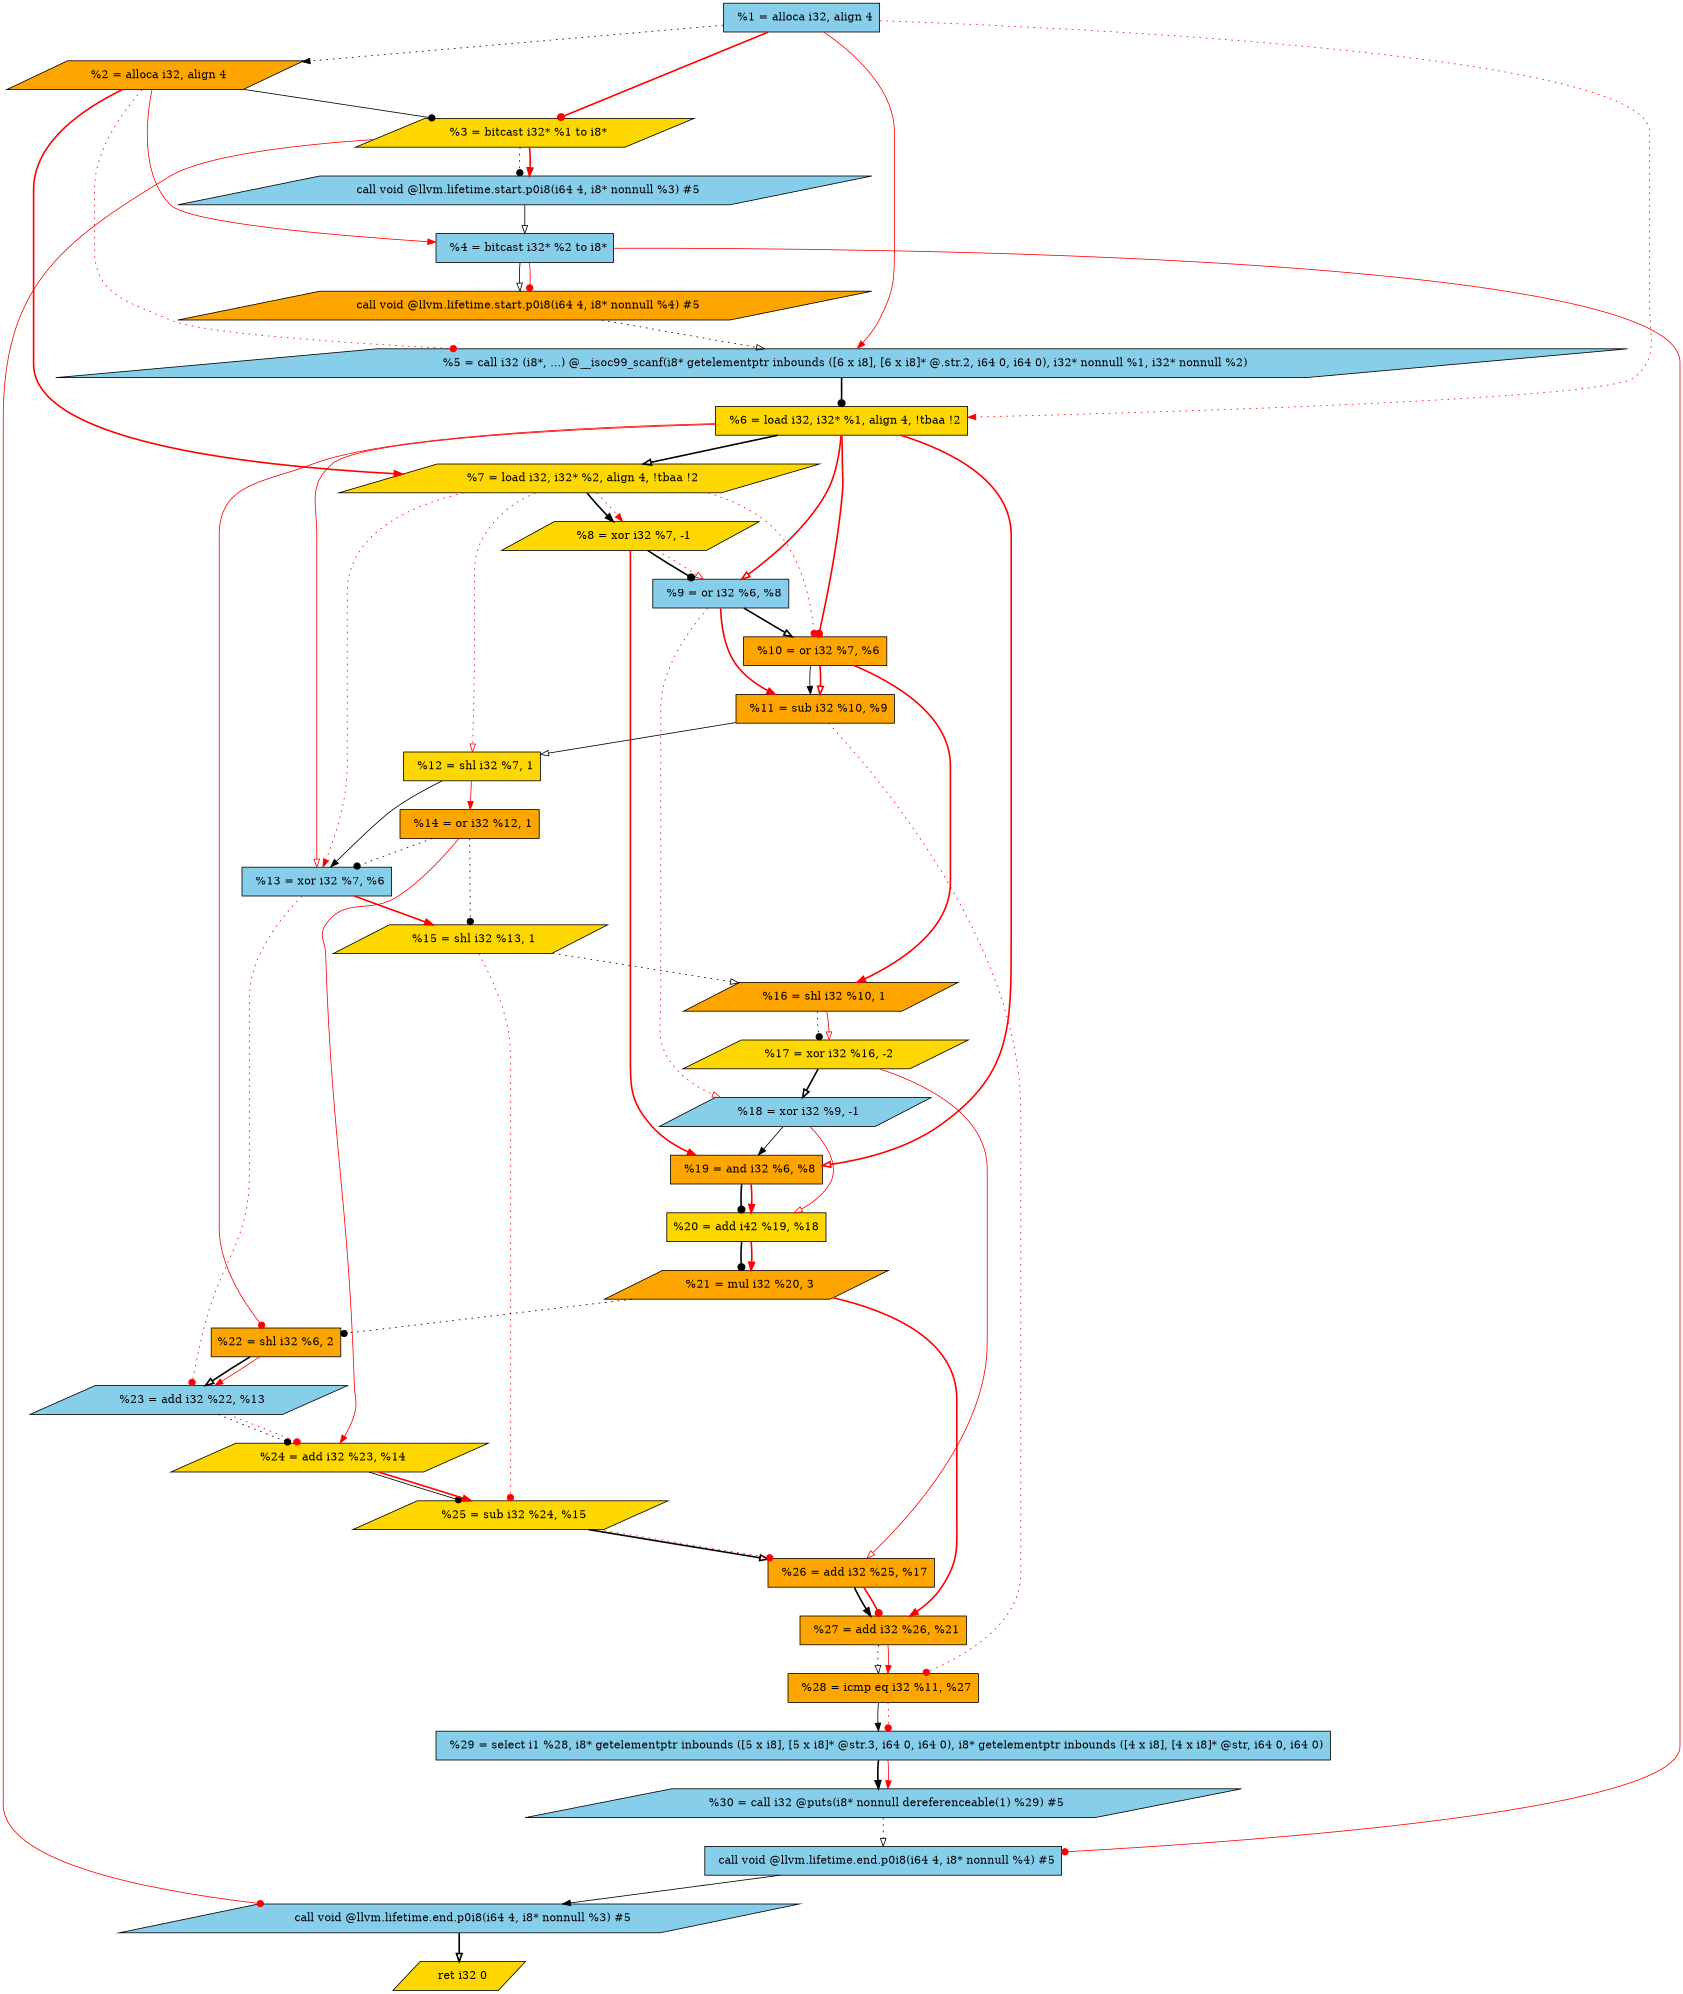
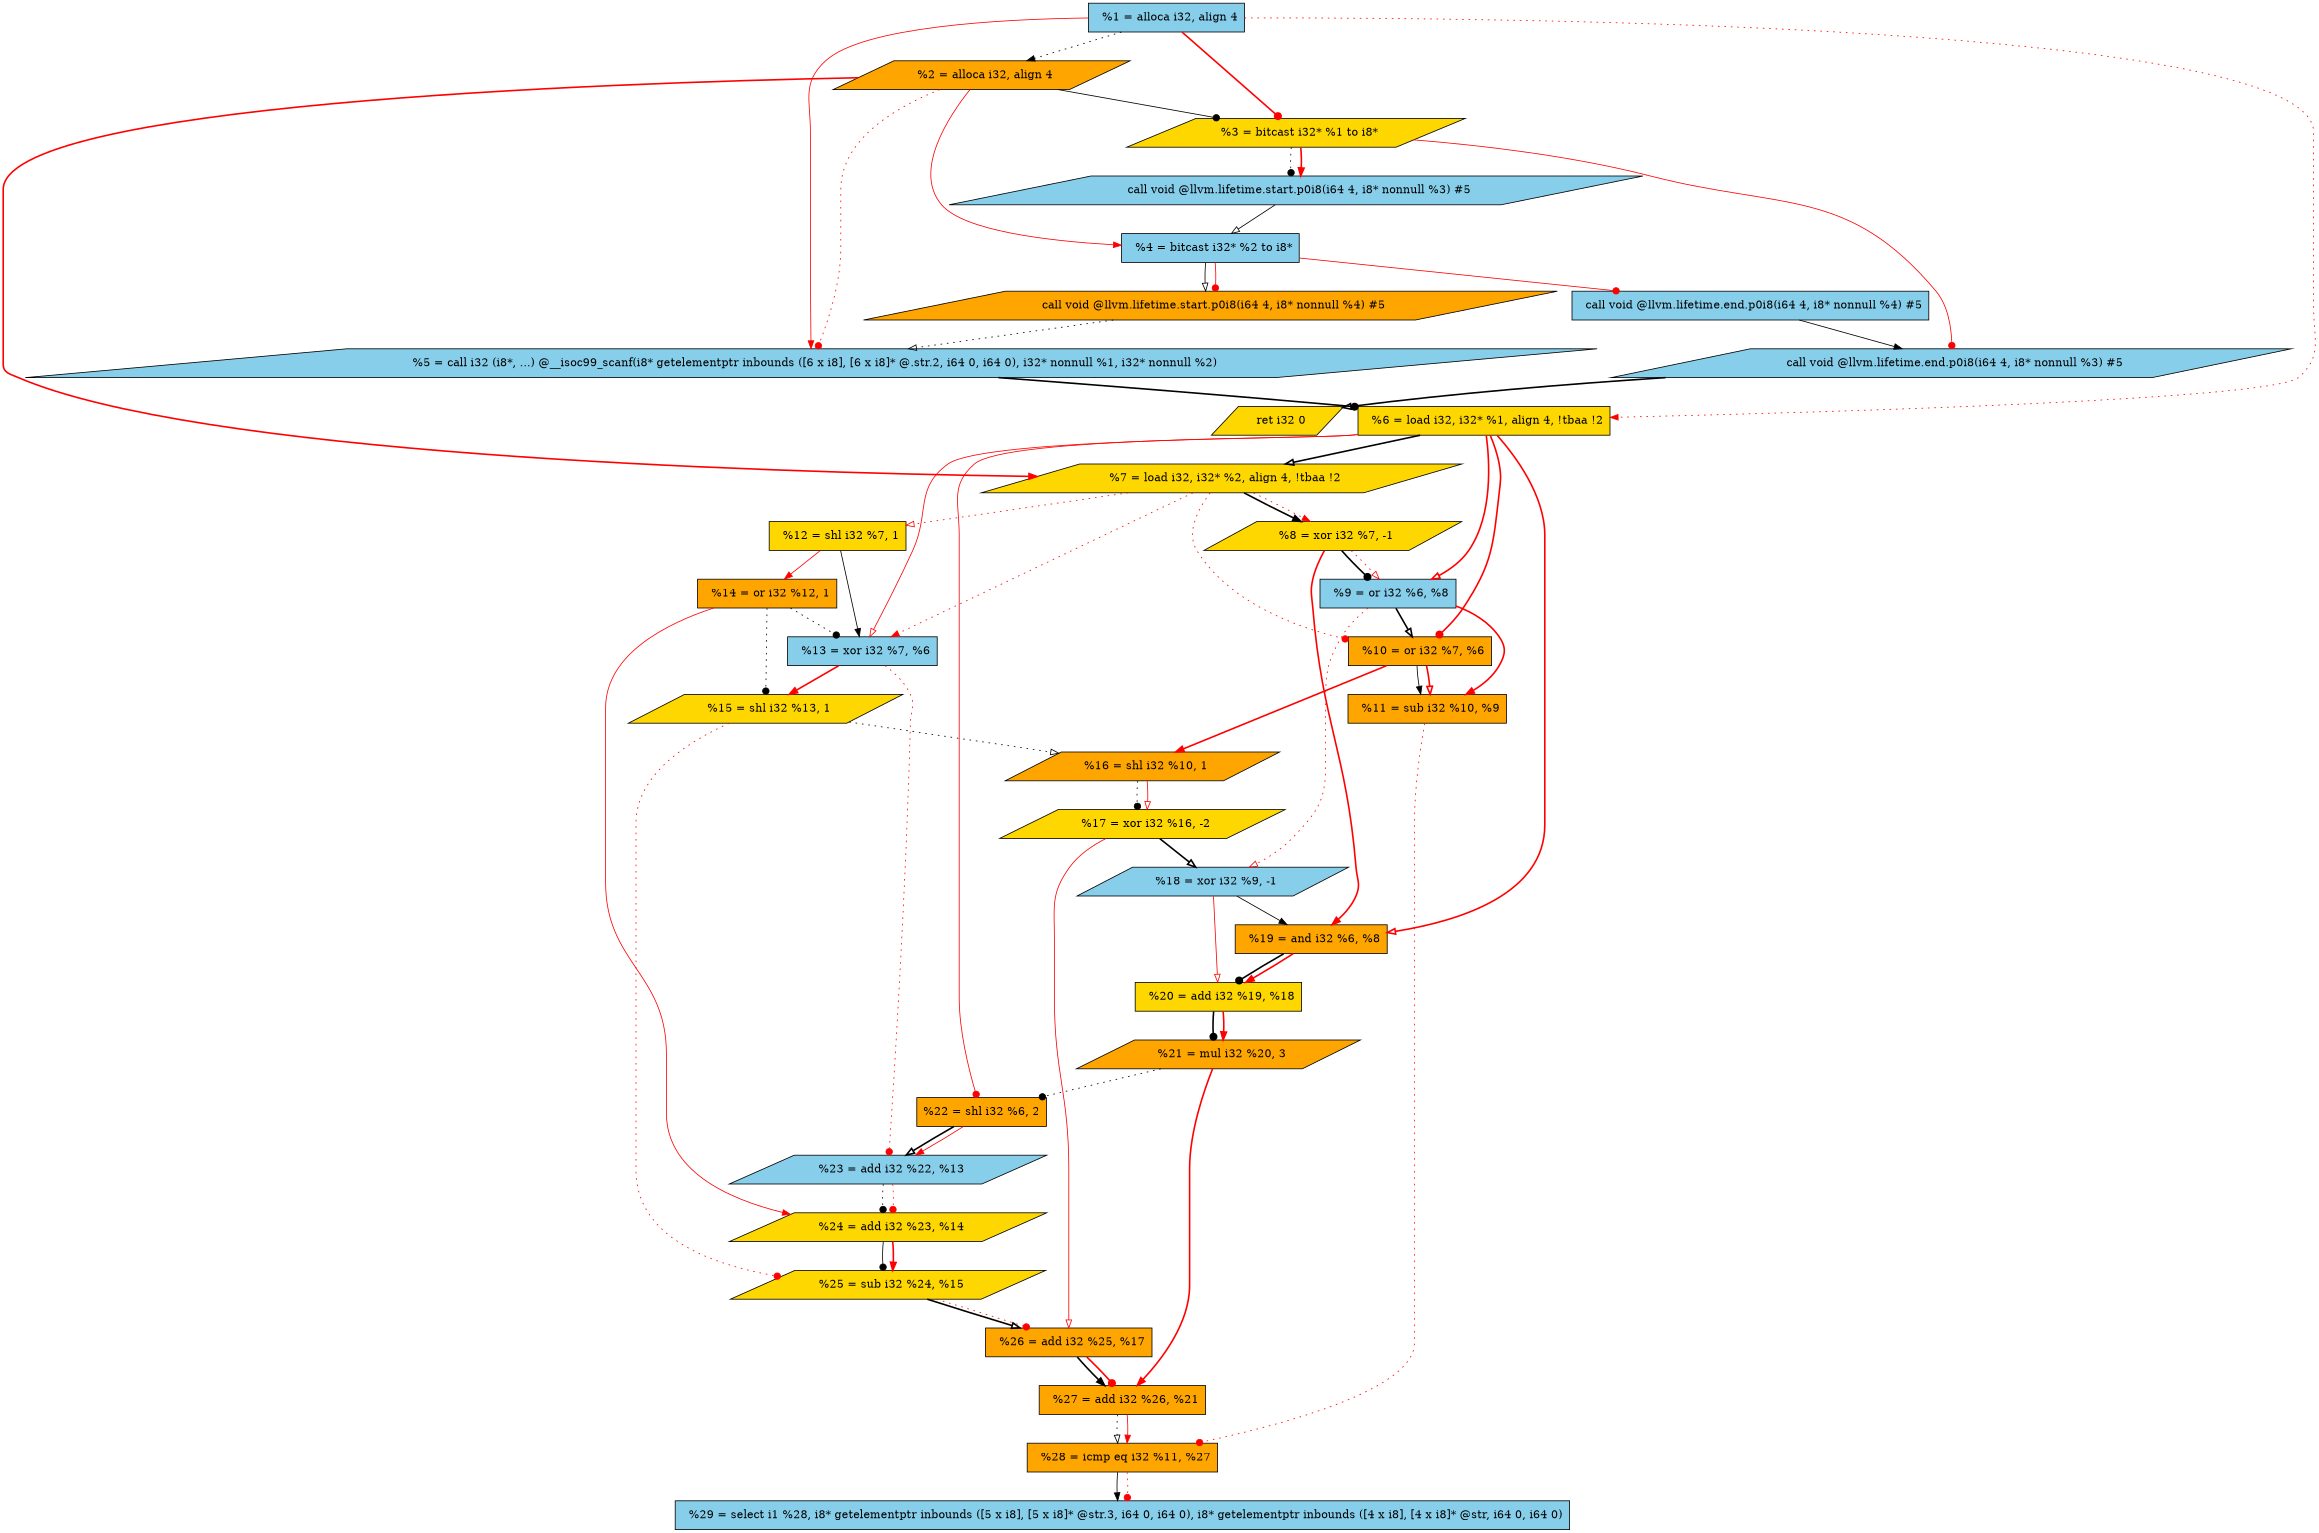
(642, 738) -> none
(746, 1227) -> (1218, 997)
(883, 1803) -> none
